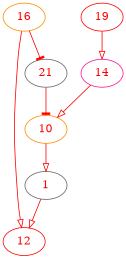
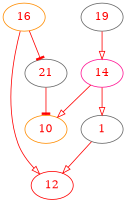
(102, 17) -> (102, 17)
(46, 154) -> (102, 97)
